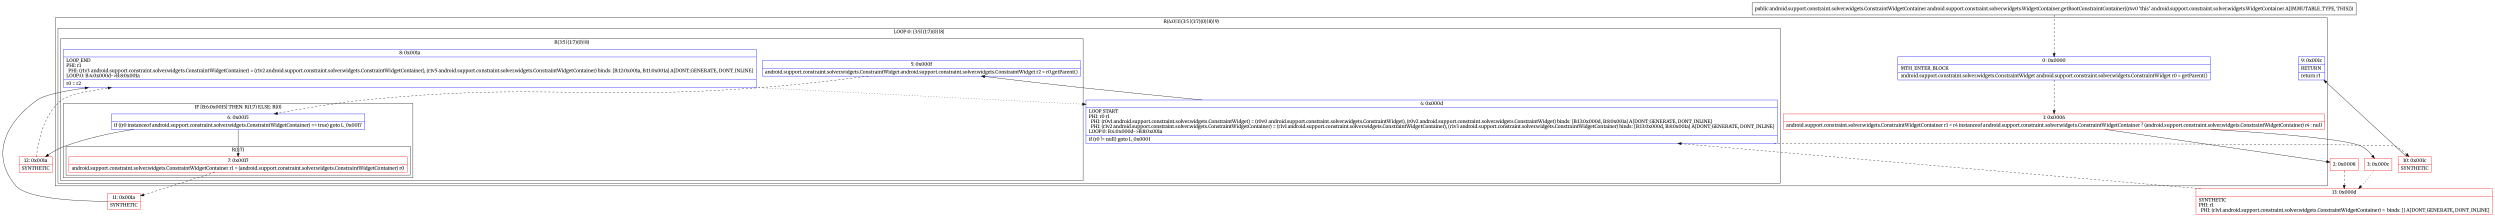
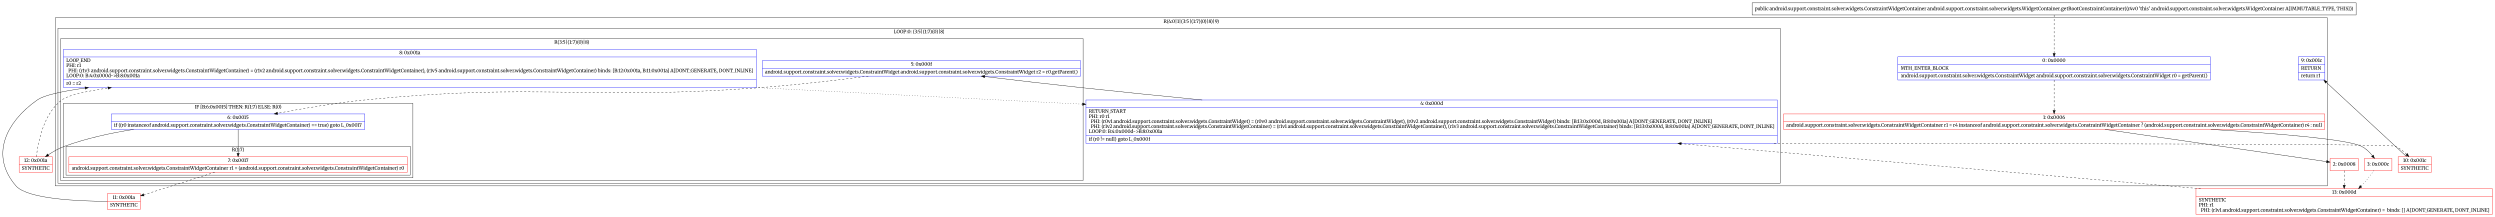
(1104, 111) -> (1107, 111)
